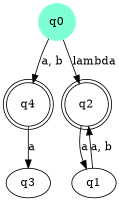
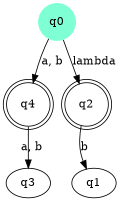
(32, 147) -> (32, 147)
(85, 147) -> (85, 147)
(91, 152) -> none
